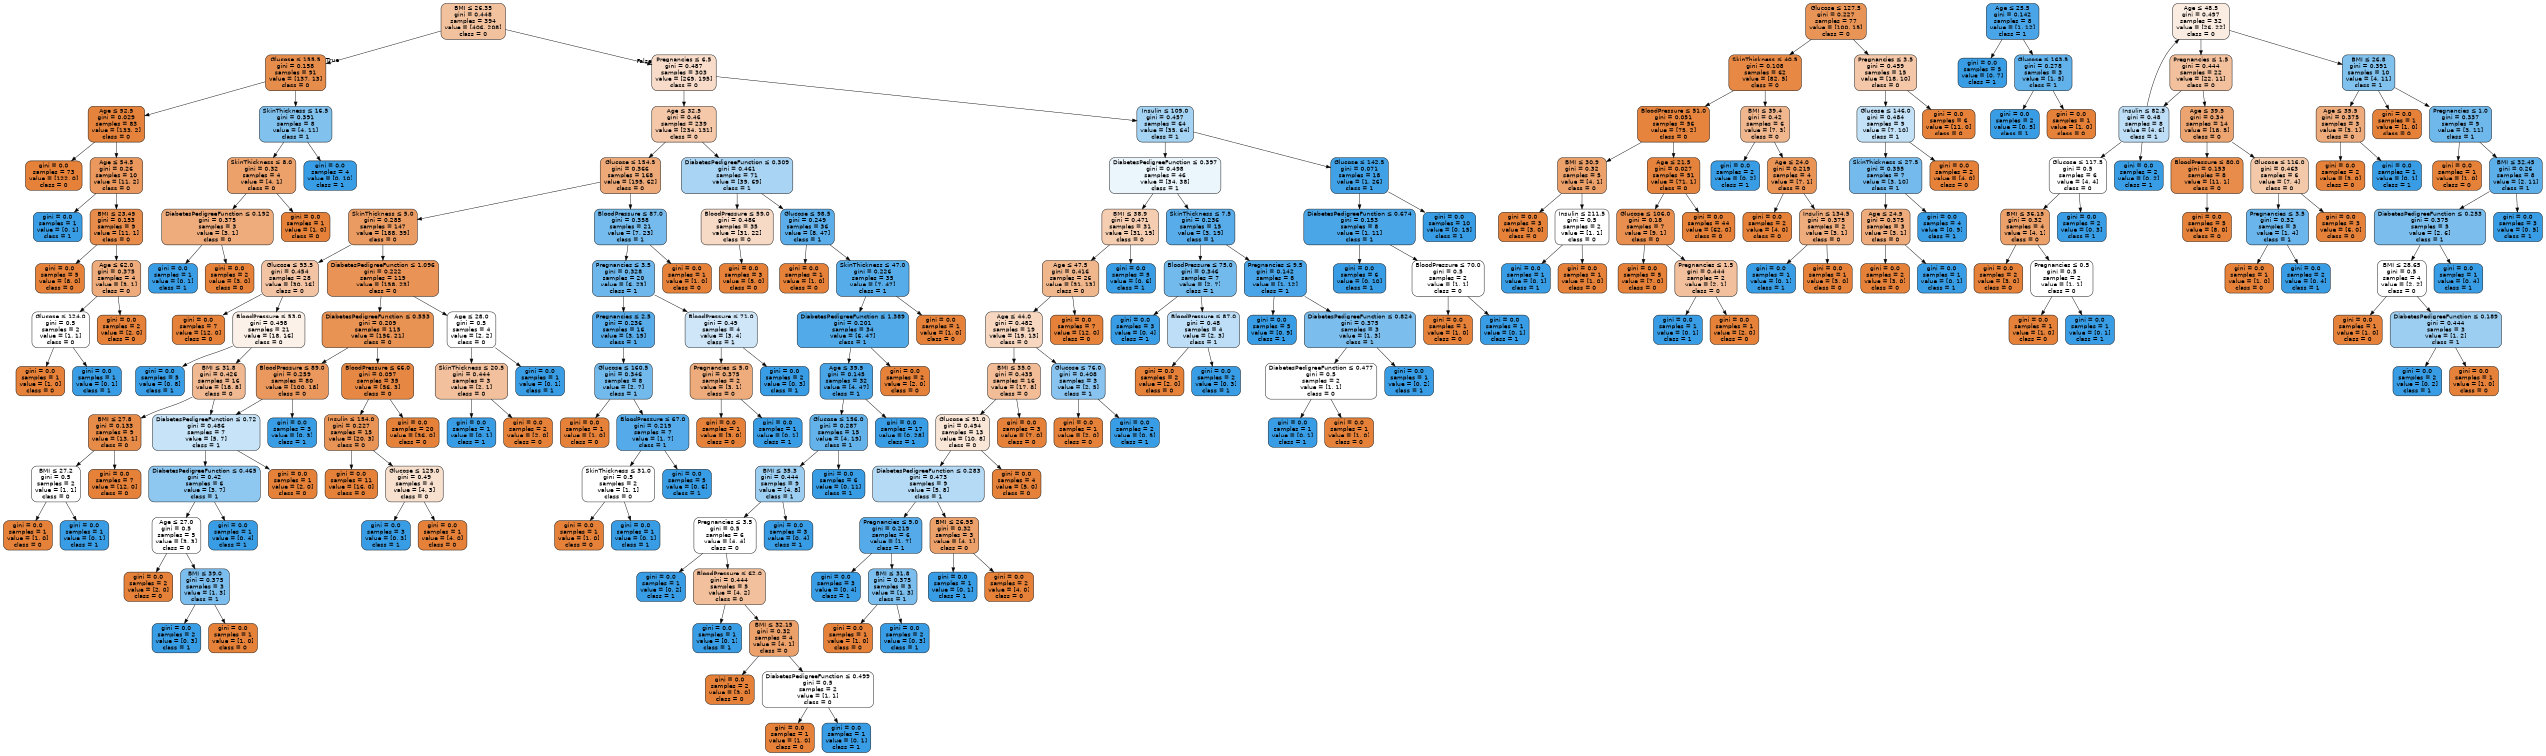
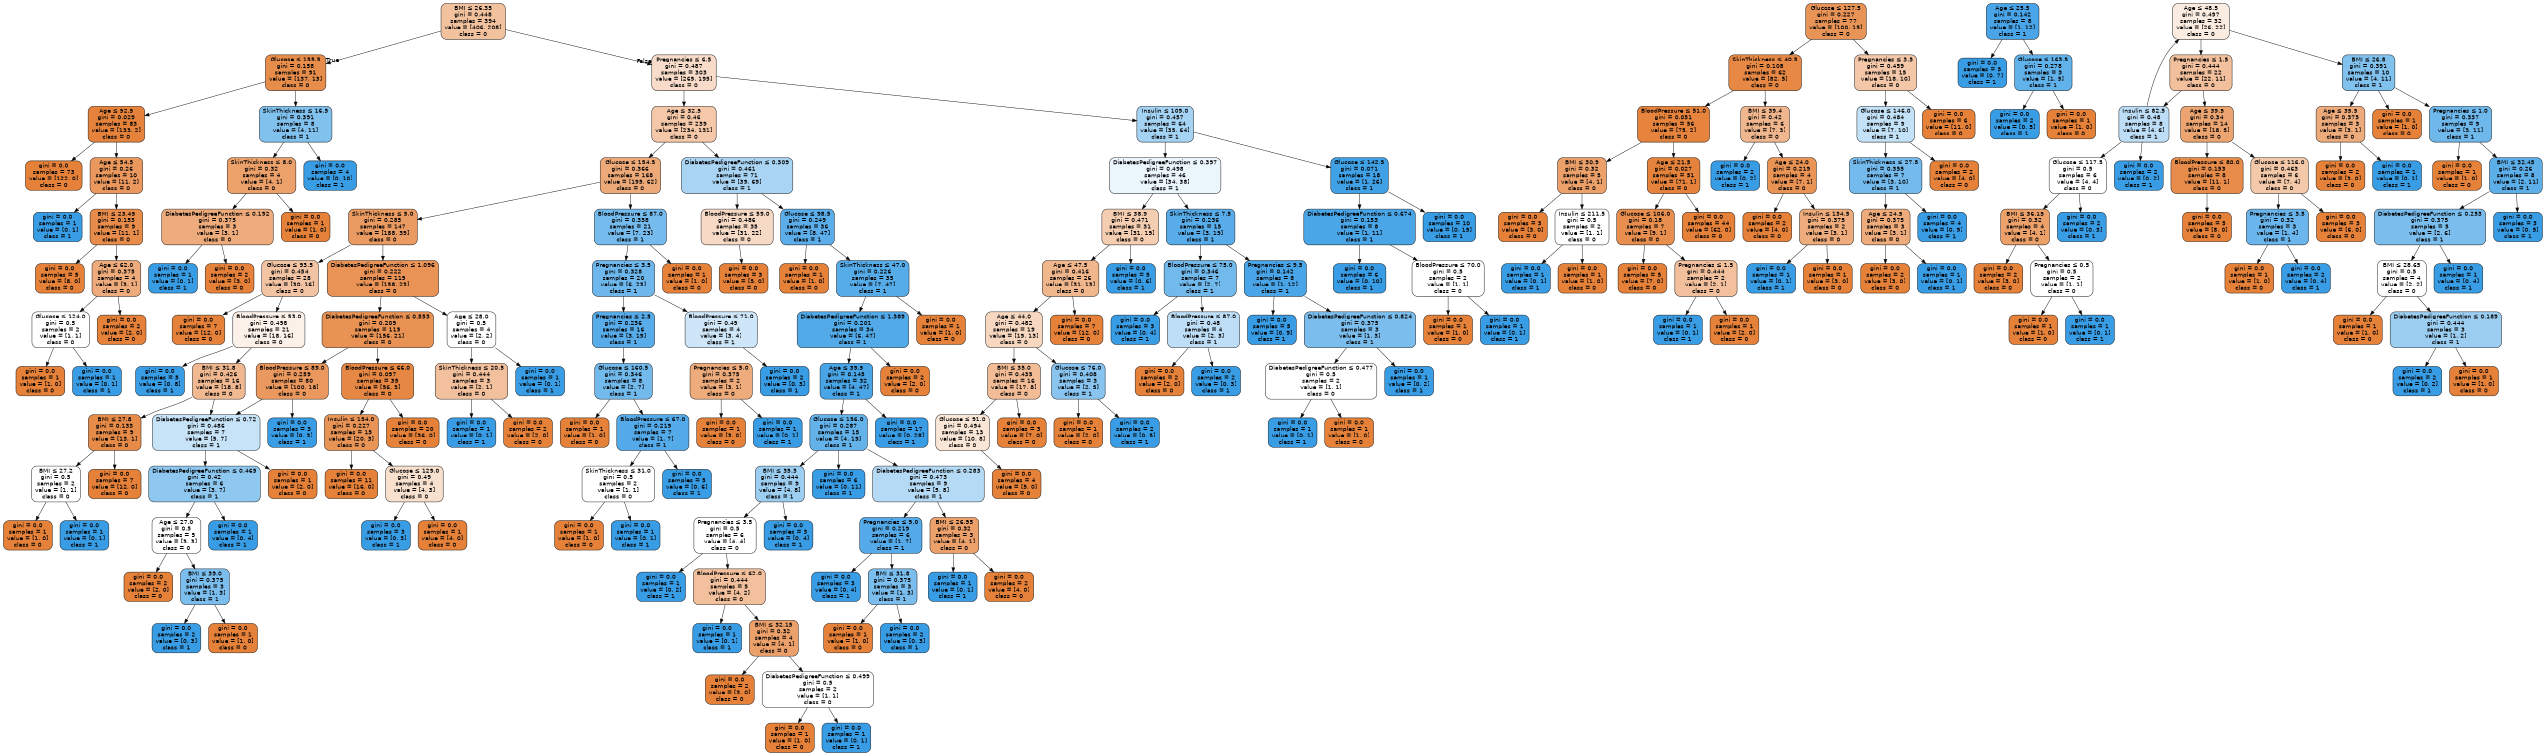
(721, 353) -> none
(947, 457) -> (880, 457)
